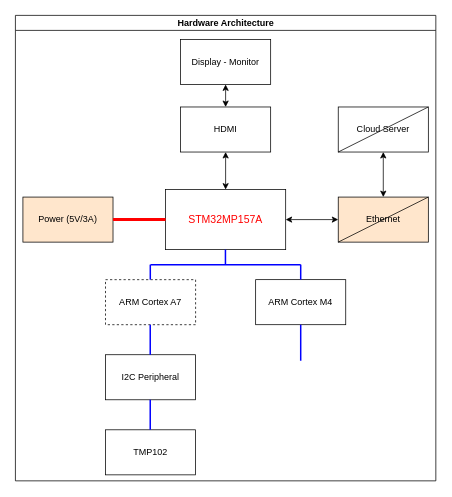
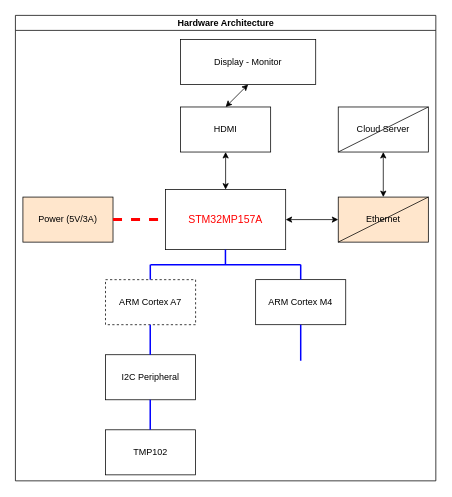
(225, 62) -> (248, 62)
(142, 219) -> (142, 219)
